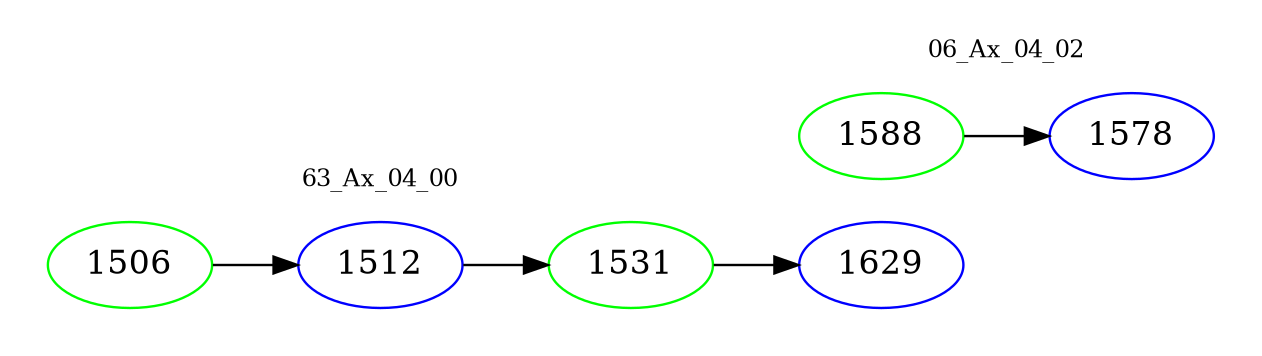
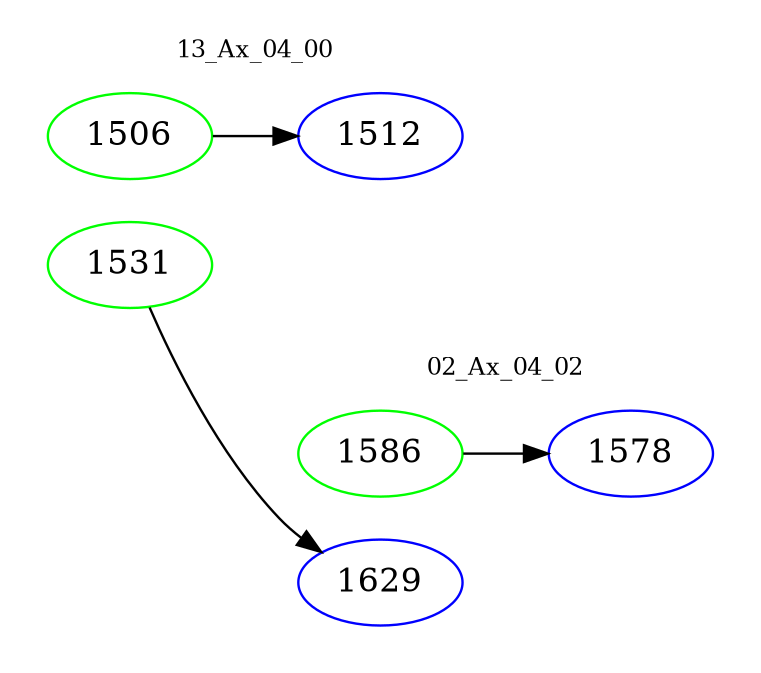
(1007, 51) -> (506, 369)
(881, 136) -> (380, 454)
(380, 180) -> (255, 51)
(493, 265) -> none
